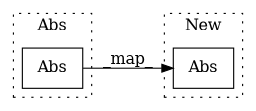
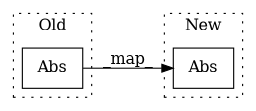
(53, 26) -> (53, 26)
